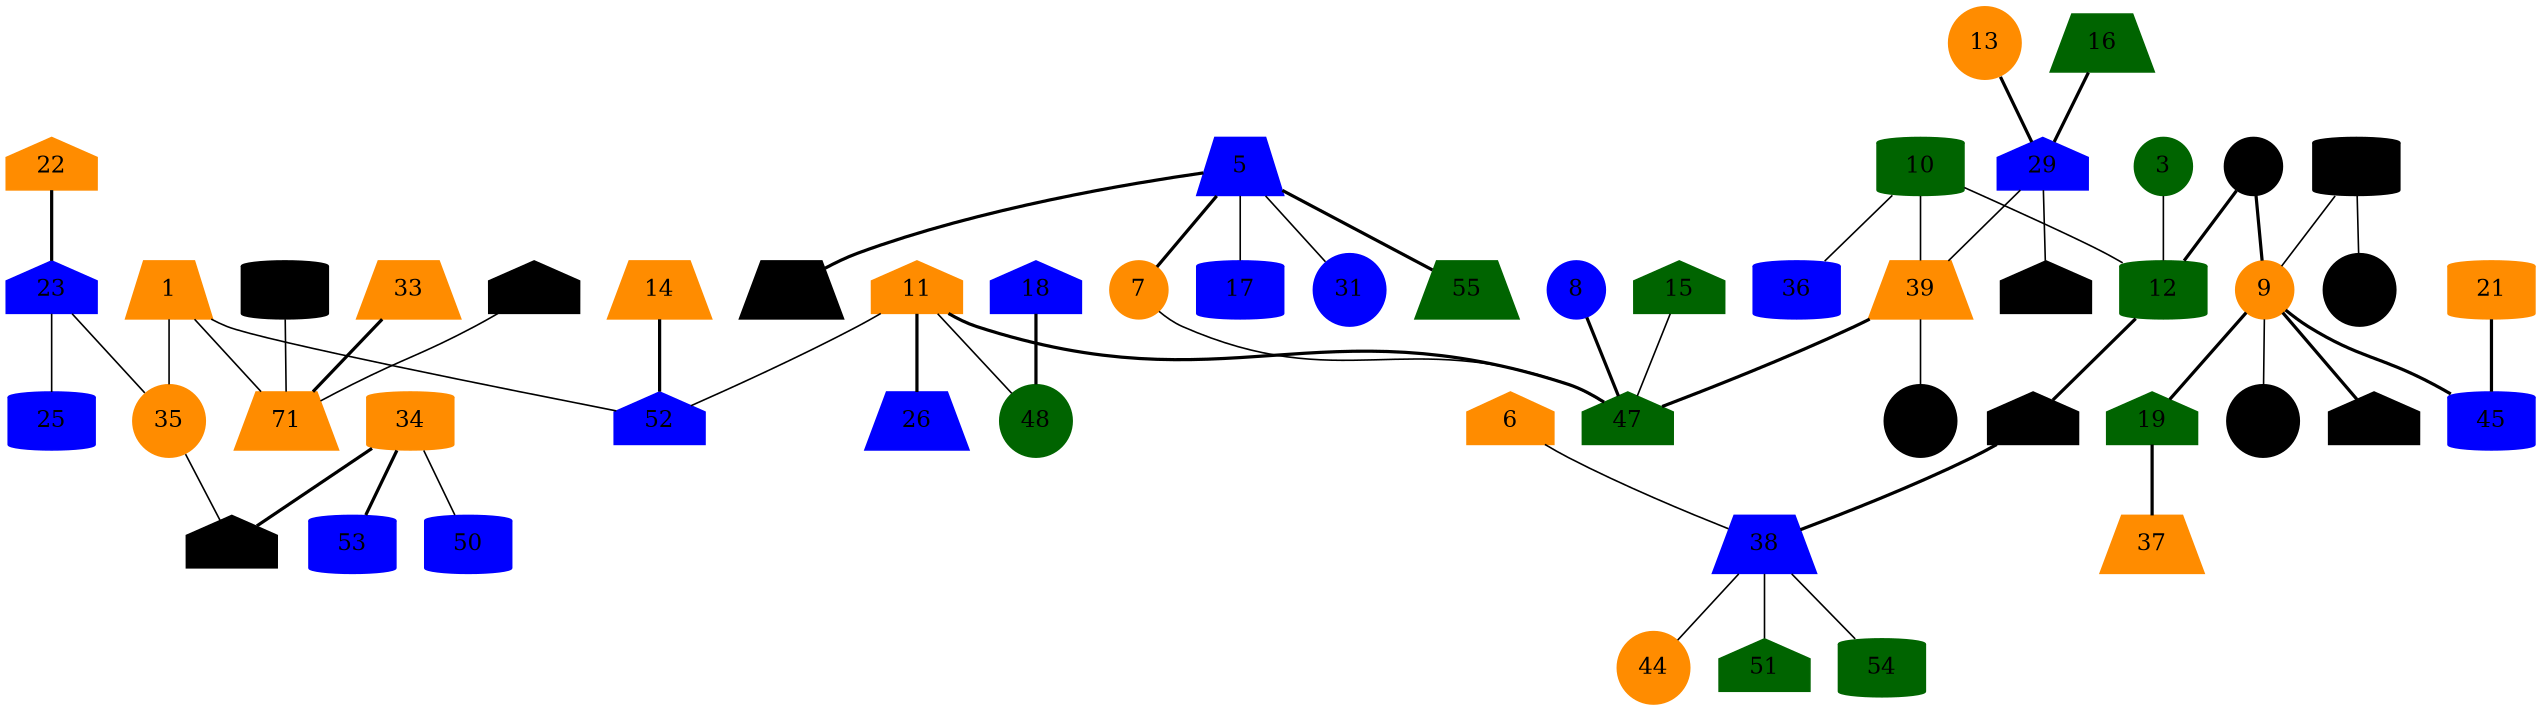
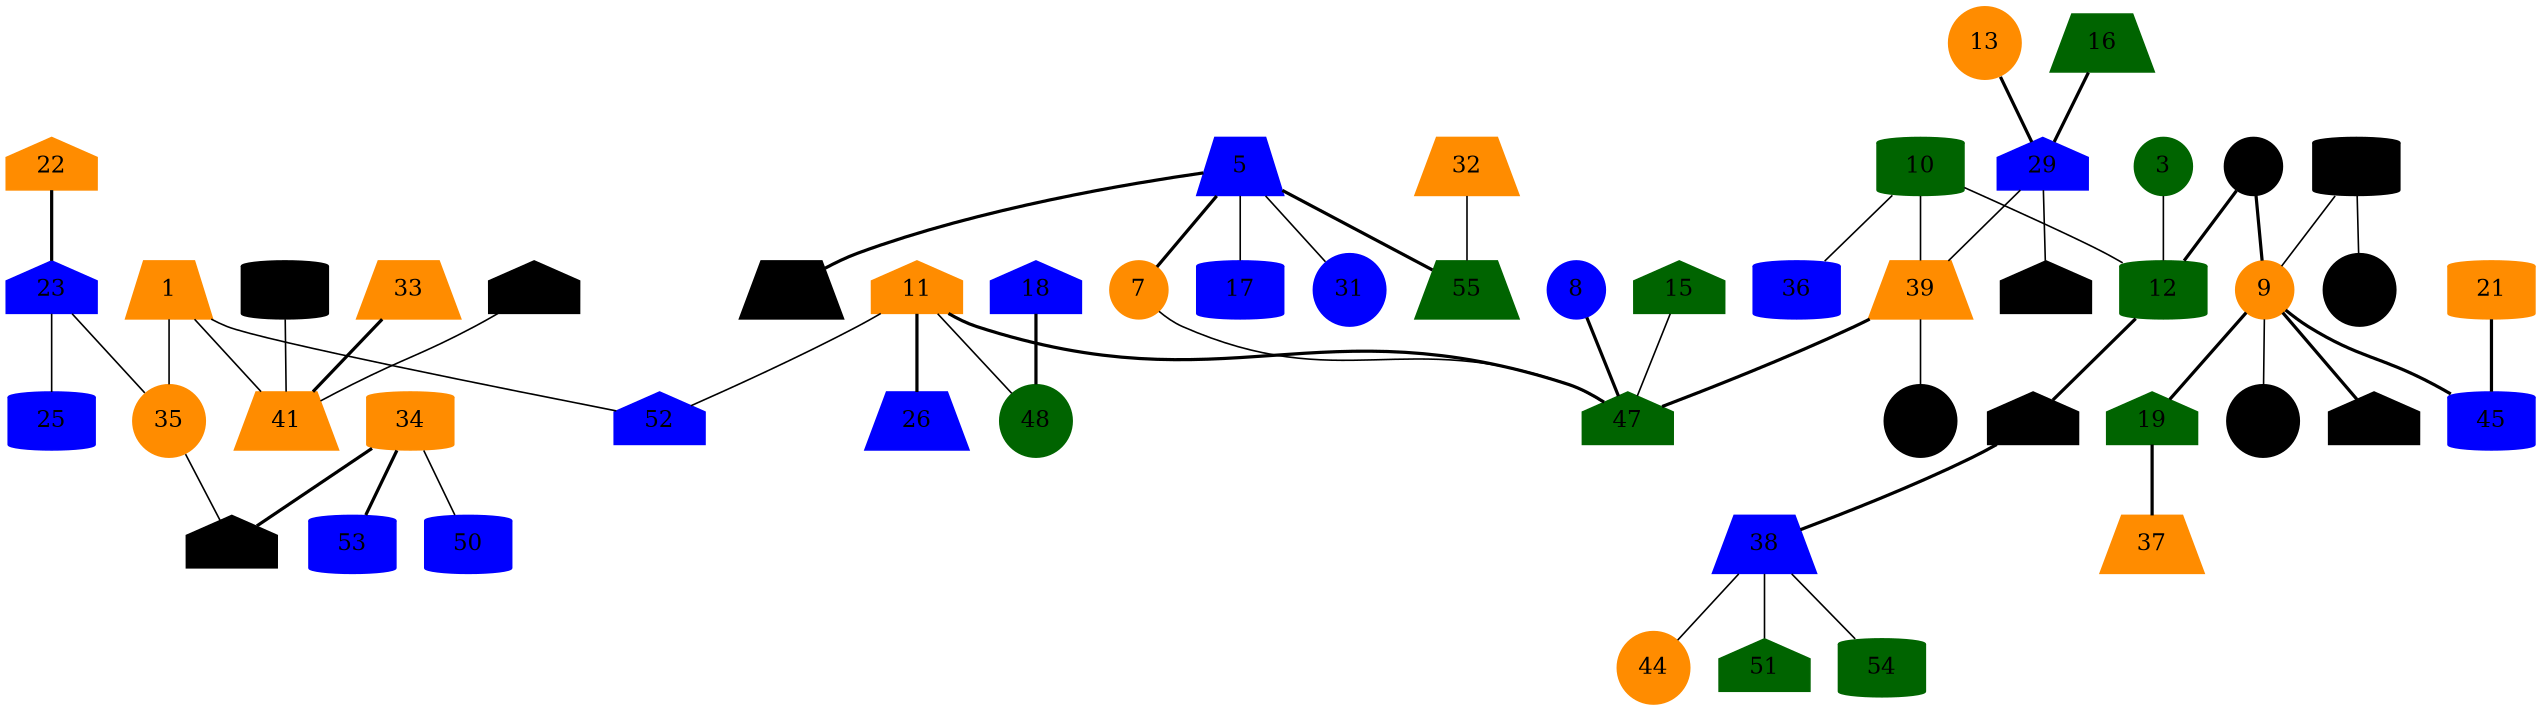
none -> (1467, 166)
(660, 290) -> none
(286, 421) -> (286, 421)
(1510, 421) -> none
